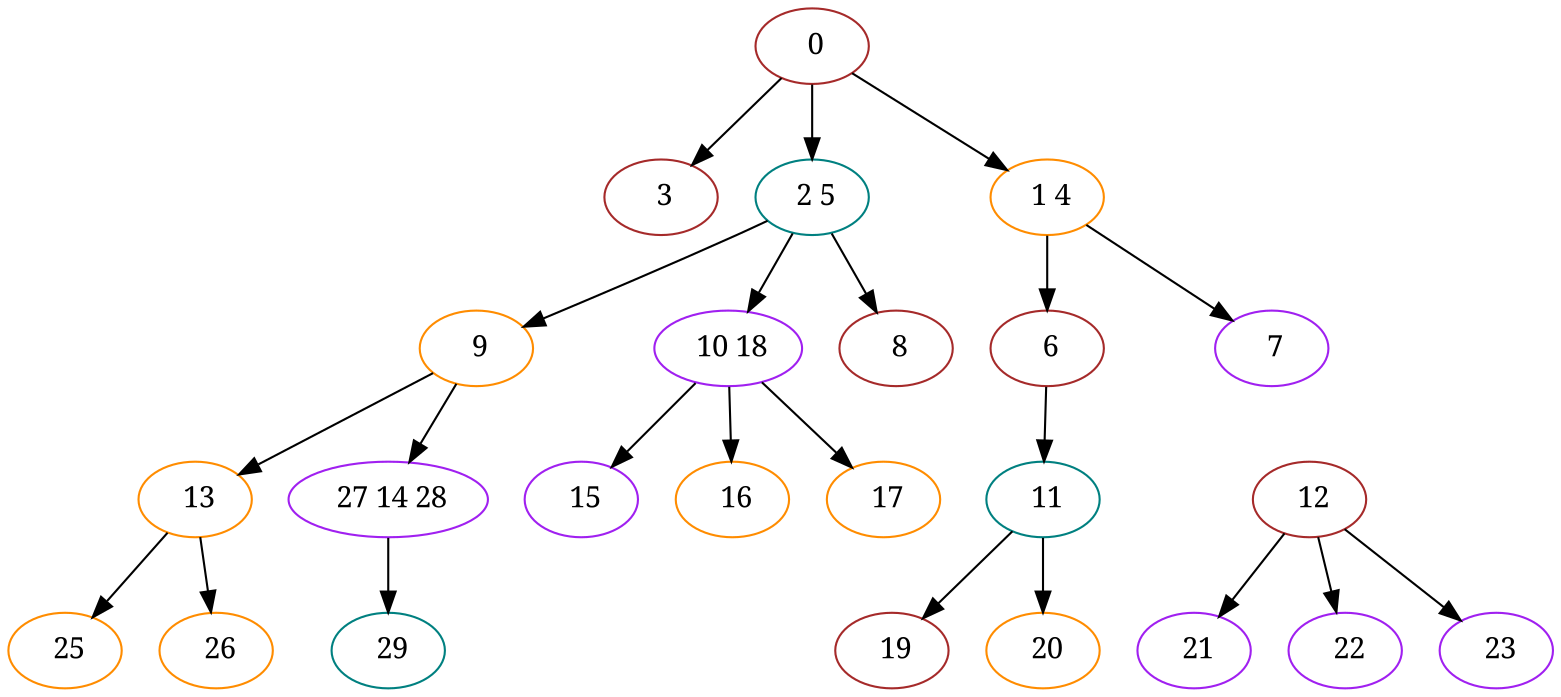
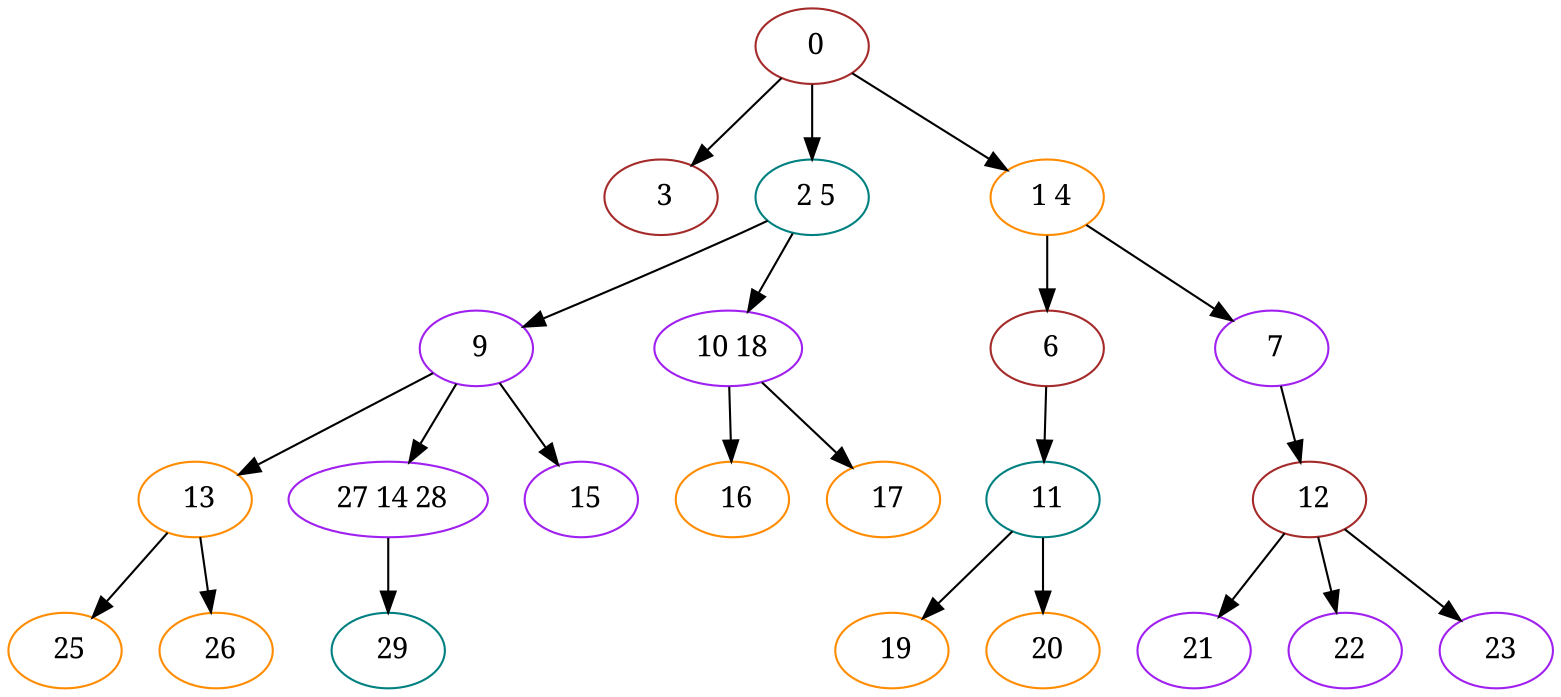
(476, 348) -> (476, 348)
(896, 348) -> none
none -> (1288, 414)
(661, 417) -> (523, 415)
(892, 651) -> (892, 651)
